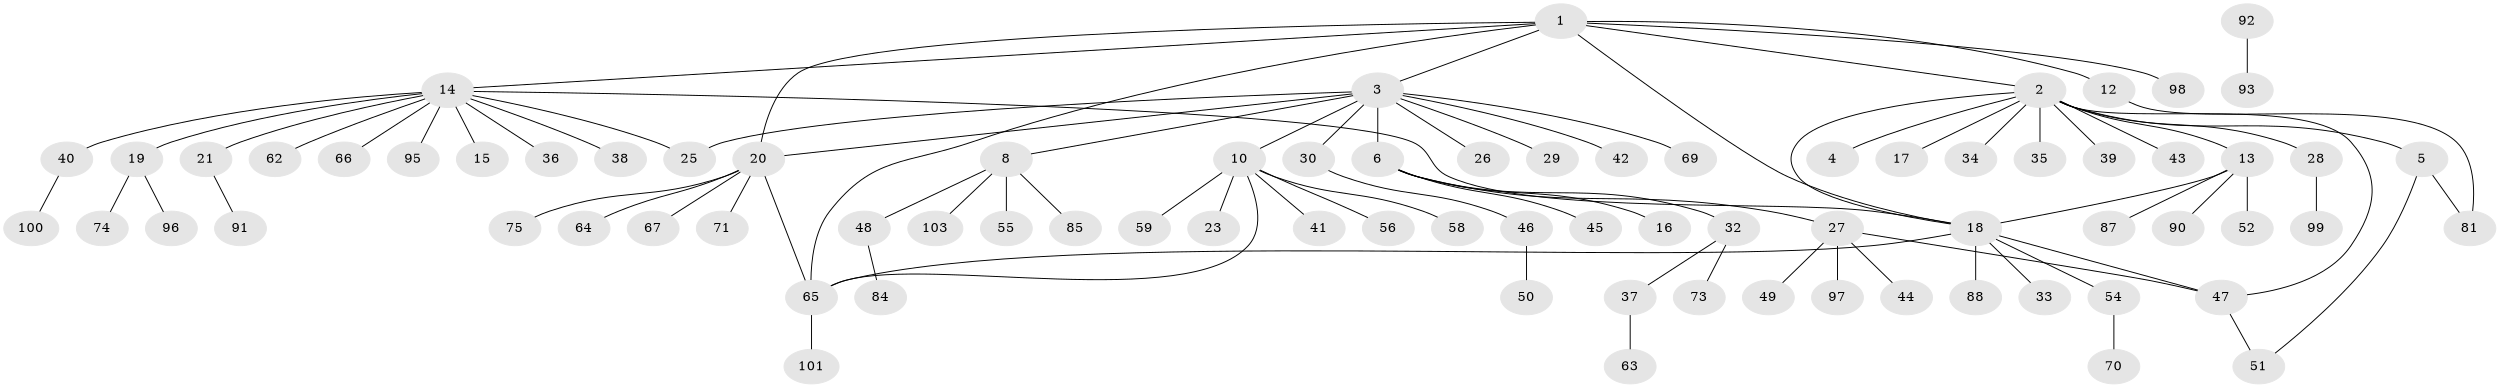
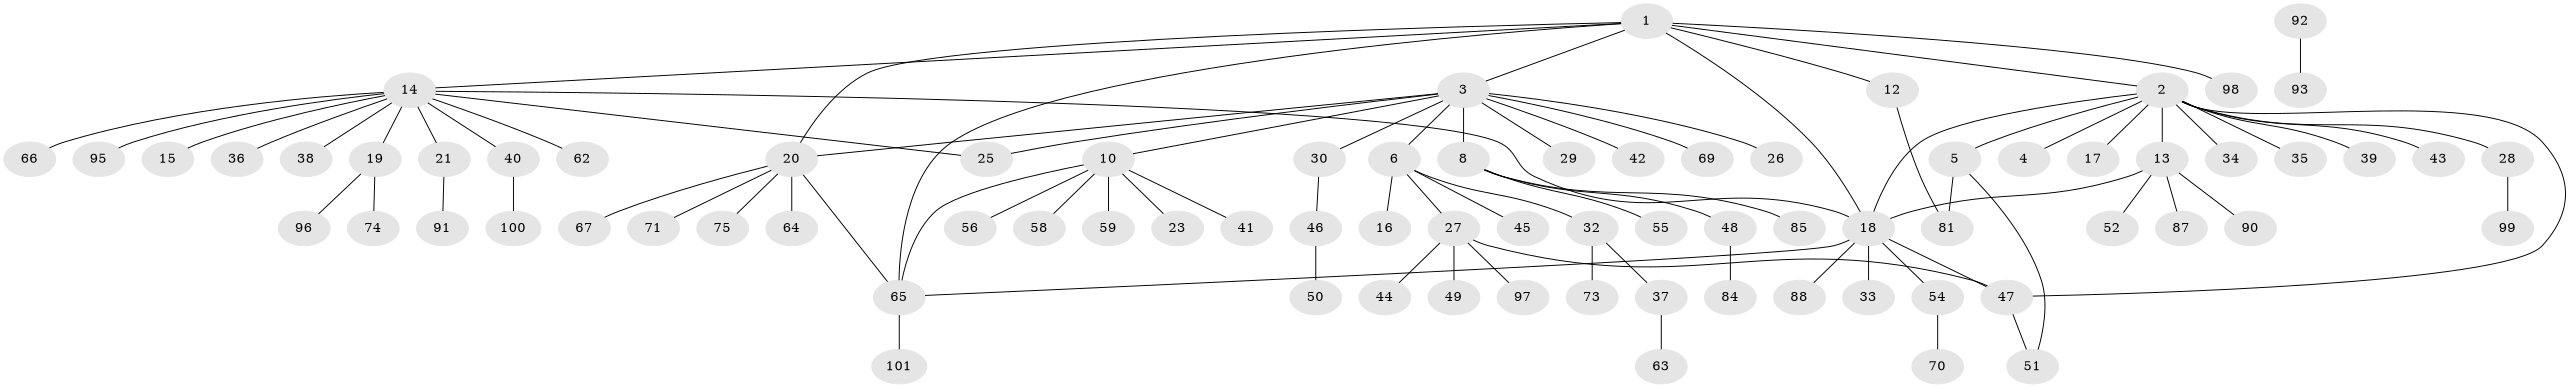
(935, 228) -> none
